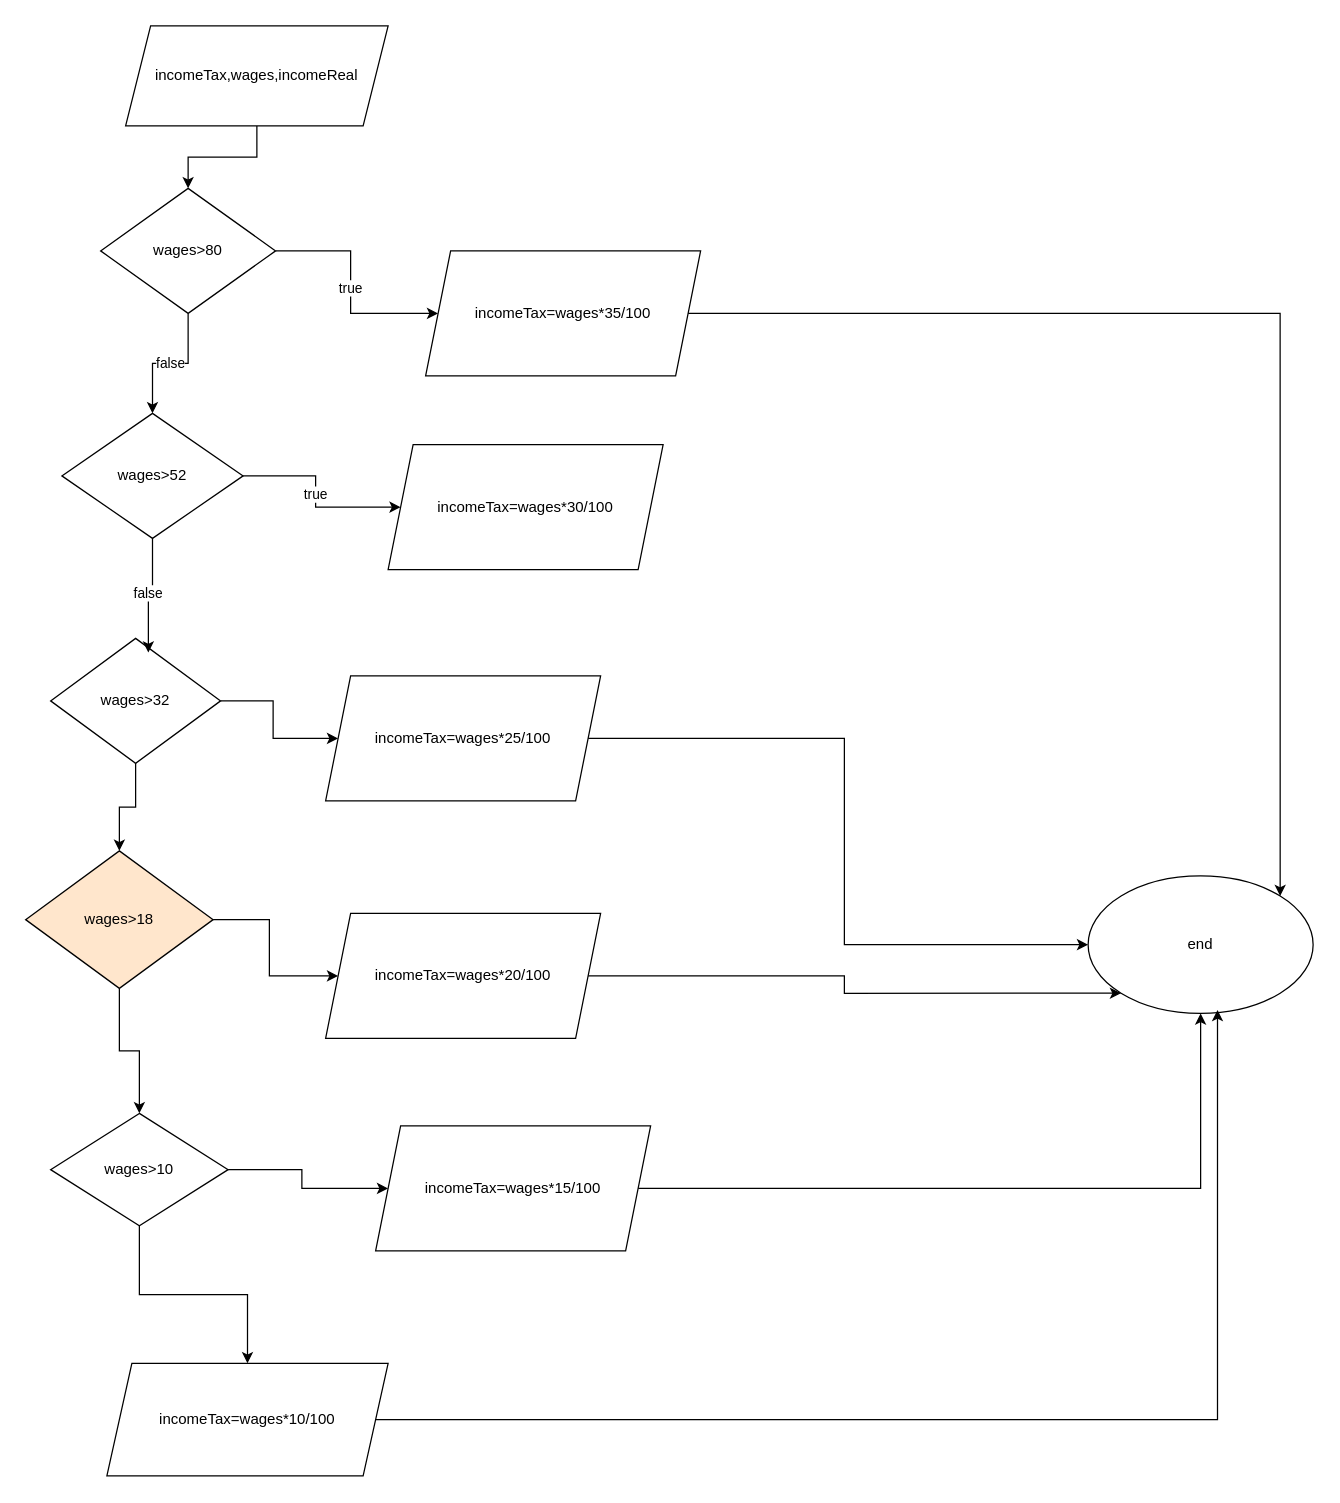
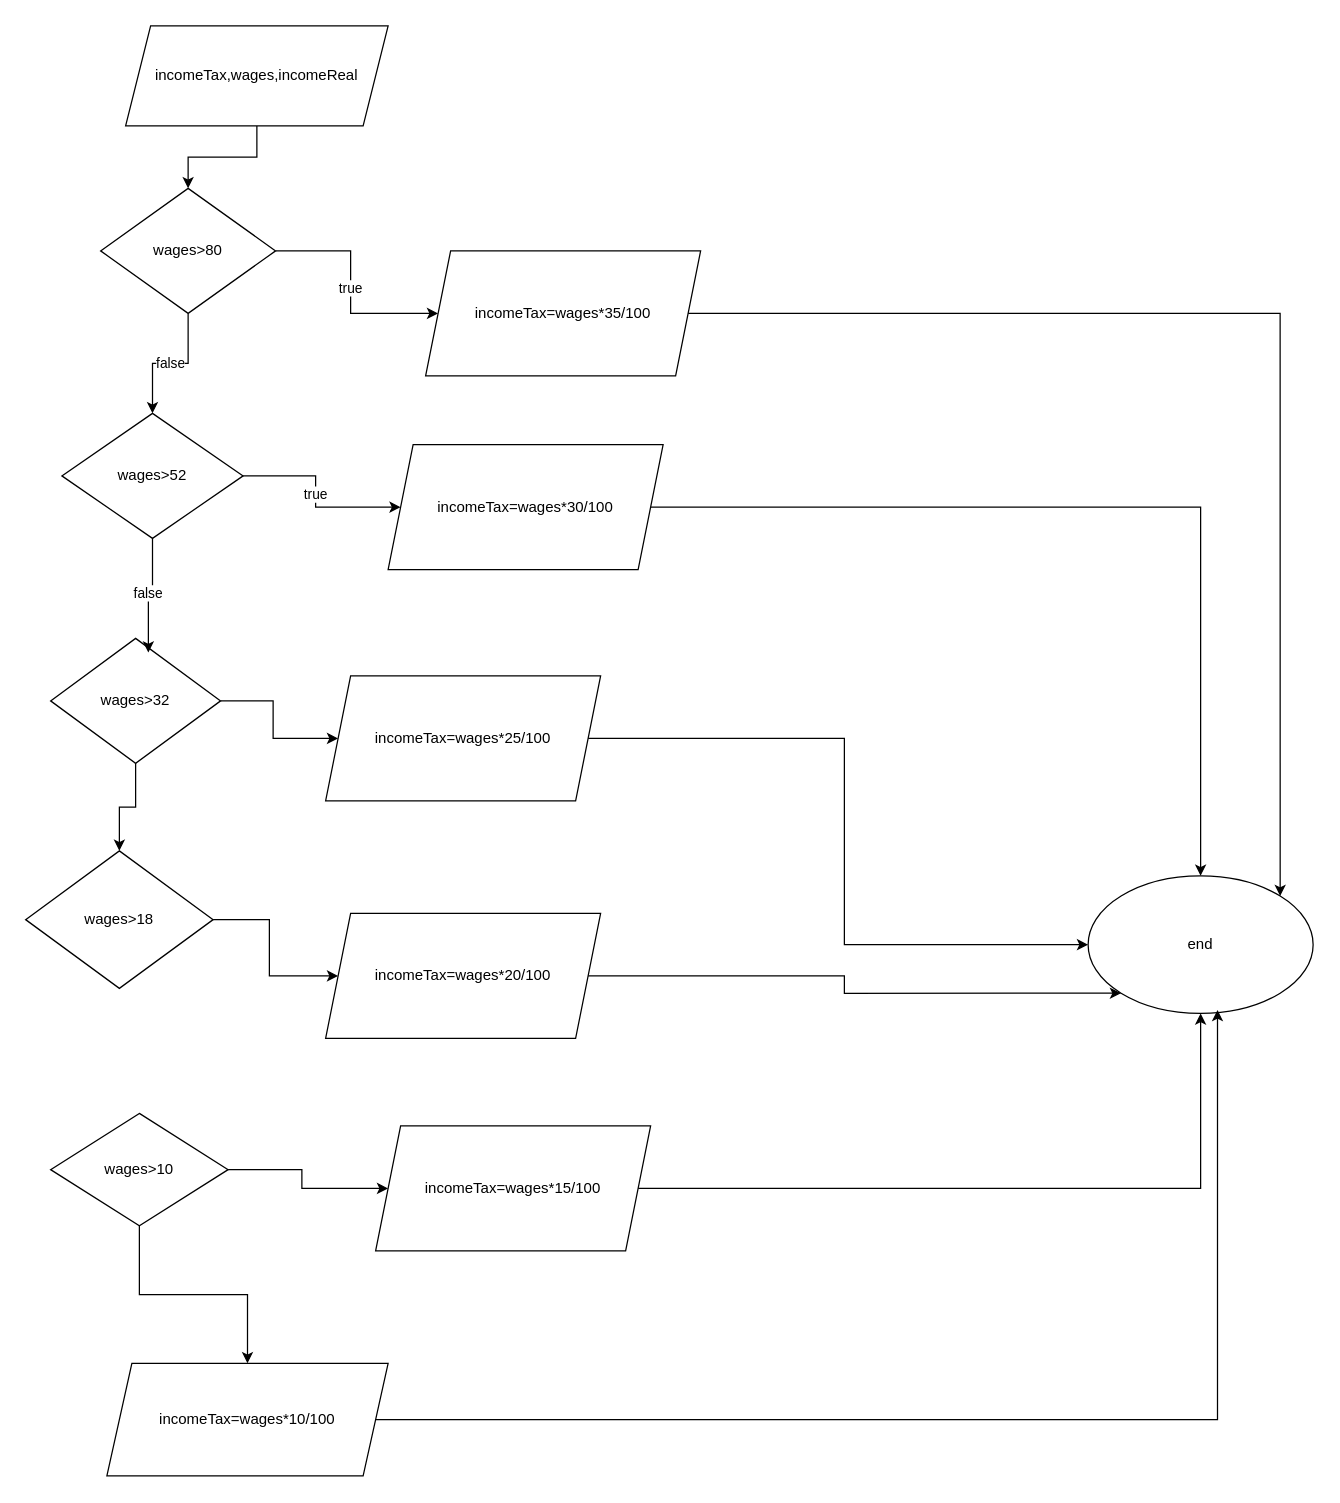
none -> (1106, 507)
(119, 919) -> (119, 919)
(125, 1051) -> none
